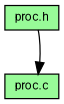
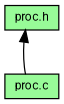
(40, 46) -> (24, 58)
